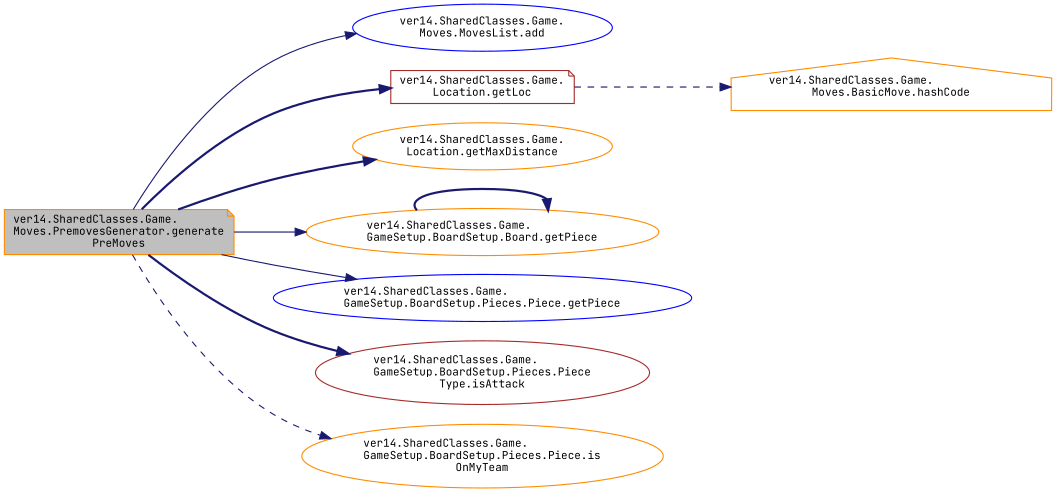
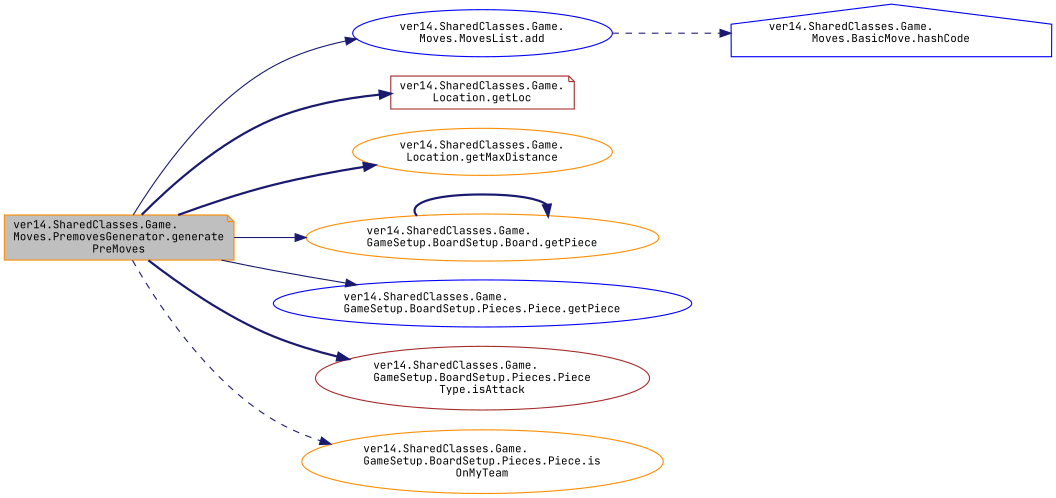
(647, 87) -> (666, 33)
(891, 87) -> (891, 33)
